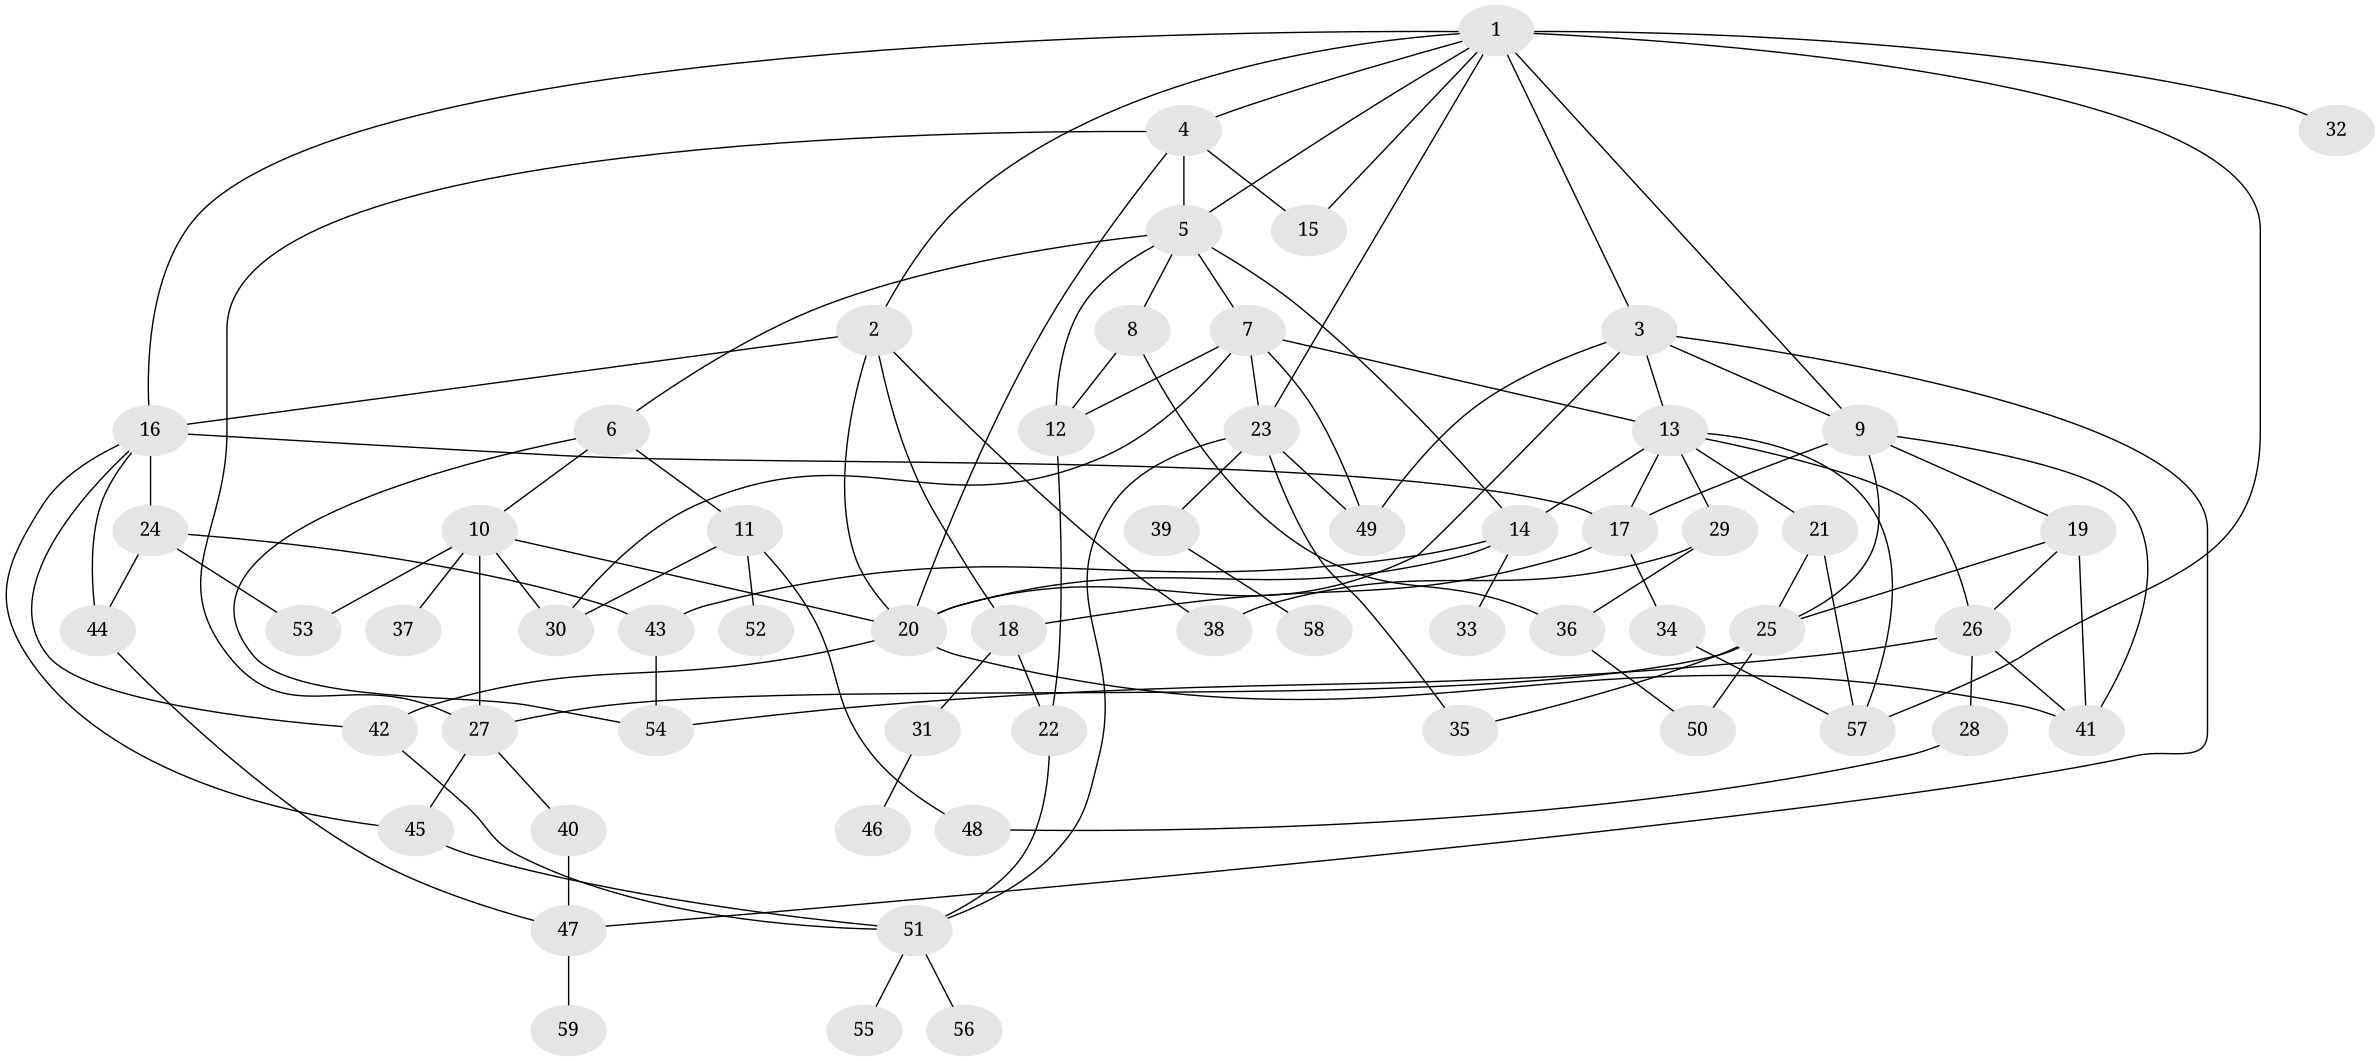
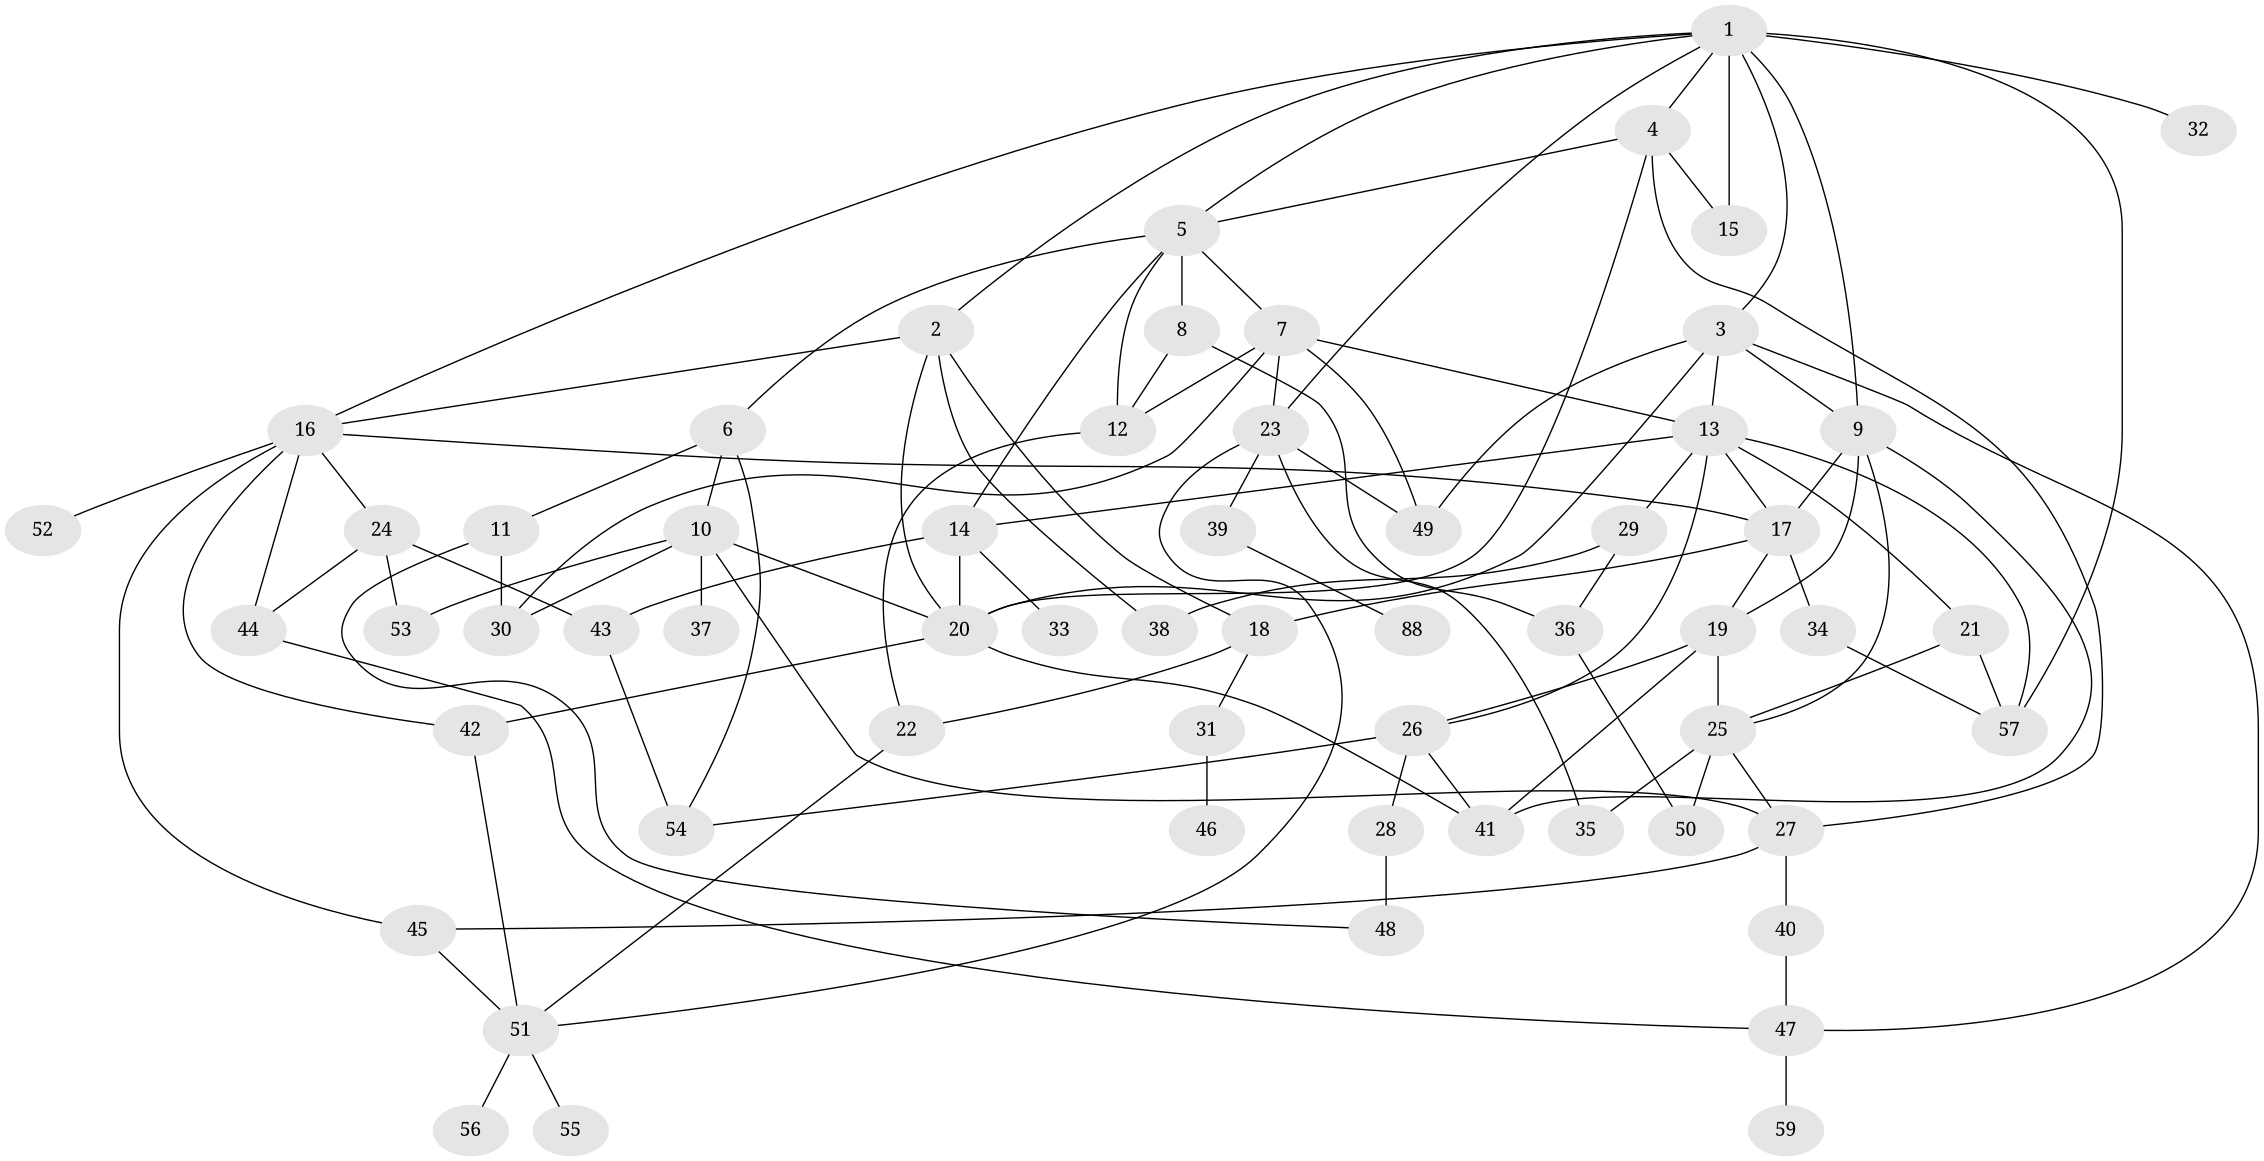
(751, 581) -> (173, 478)
none -> (1750, 581)
(1314, 631) -> (1412, 631)
